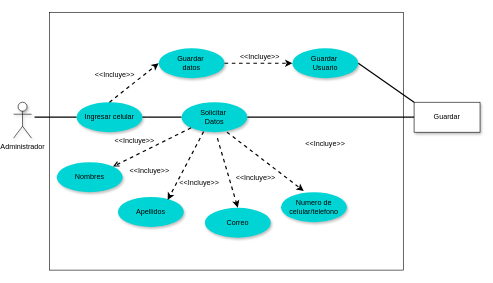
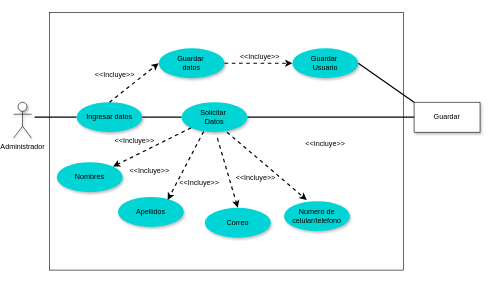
(110, 117) -> (110, 117)
(118, 164) -> (119, 164)
(314, 207) -> (317, 216)
